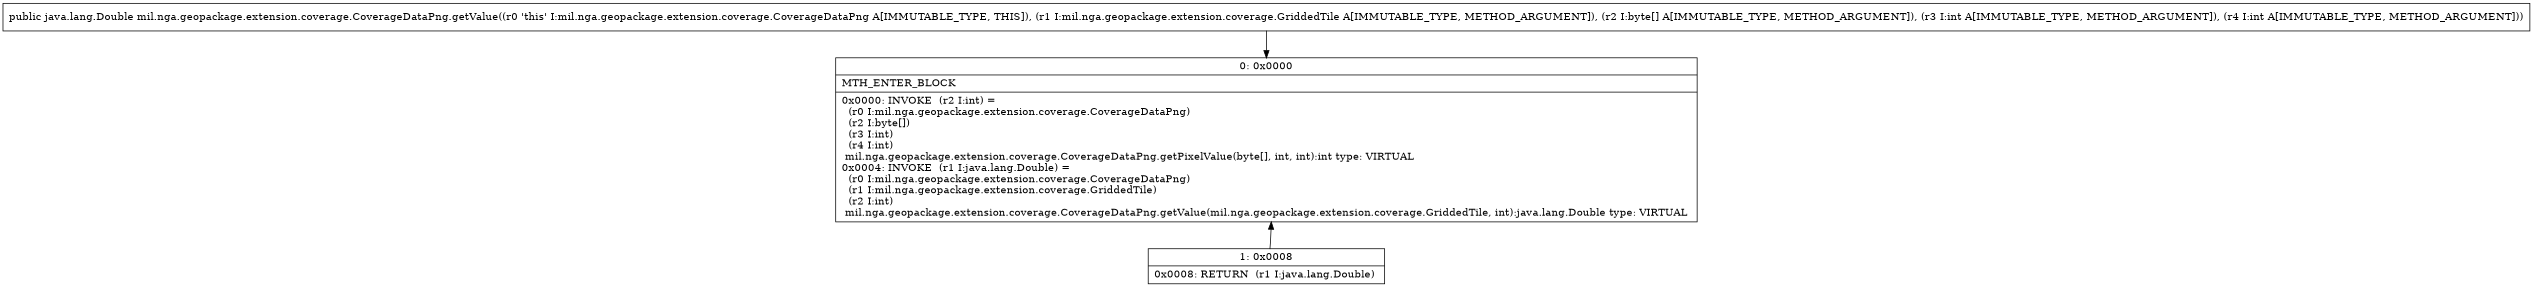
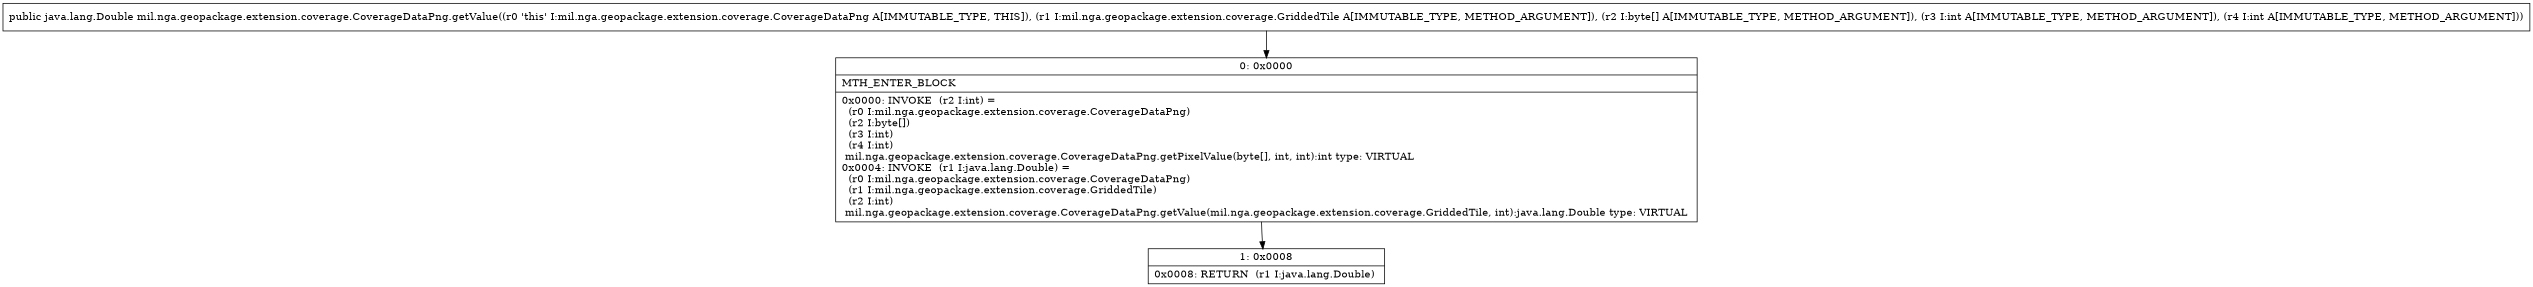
(1271, 239) -> (1262, 232)
